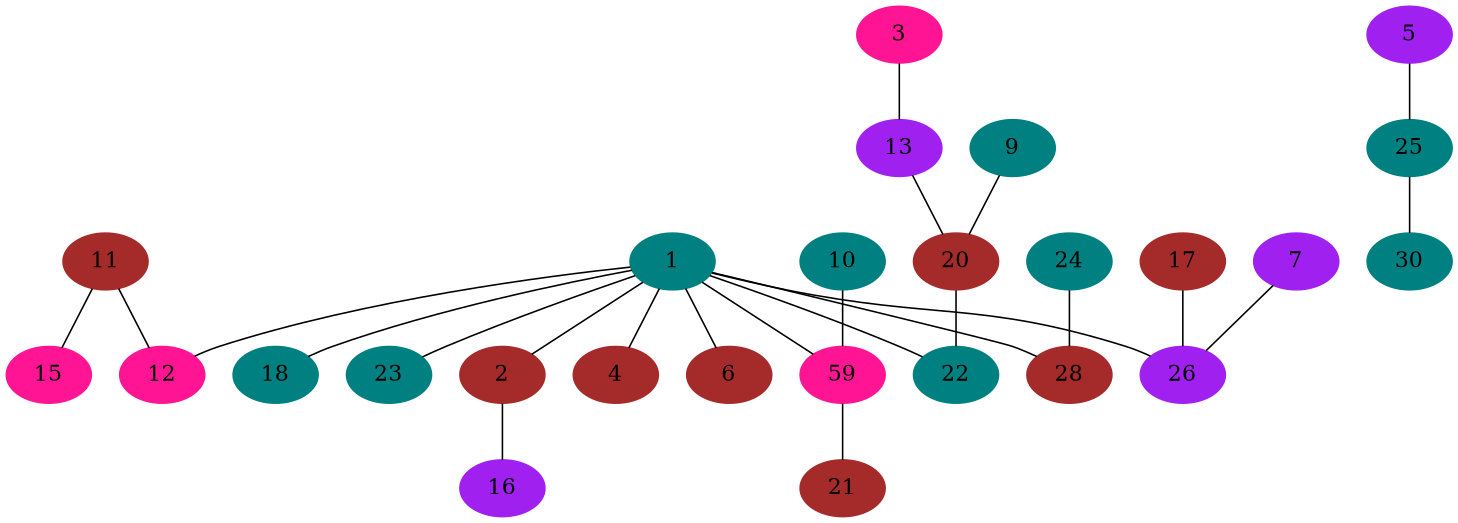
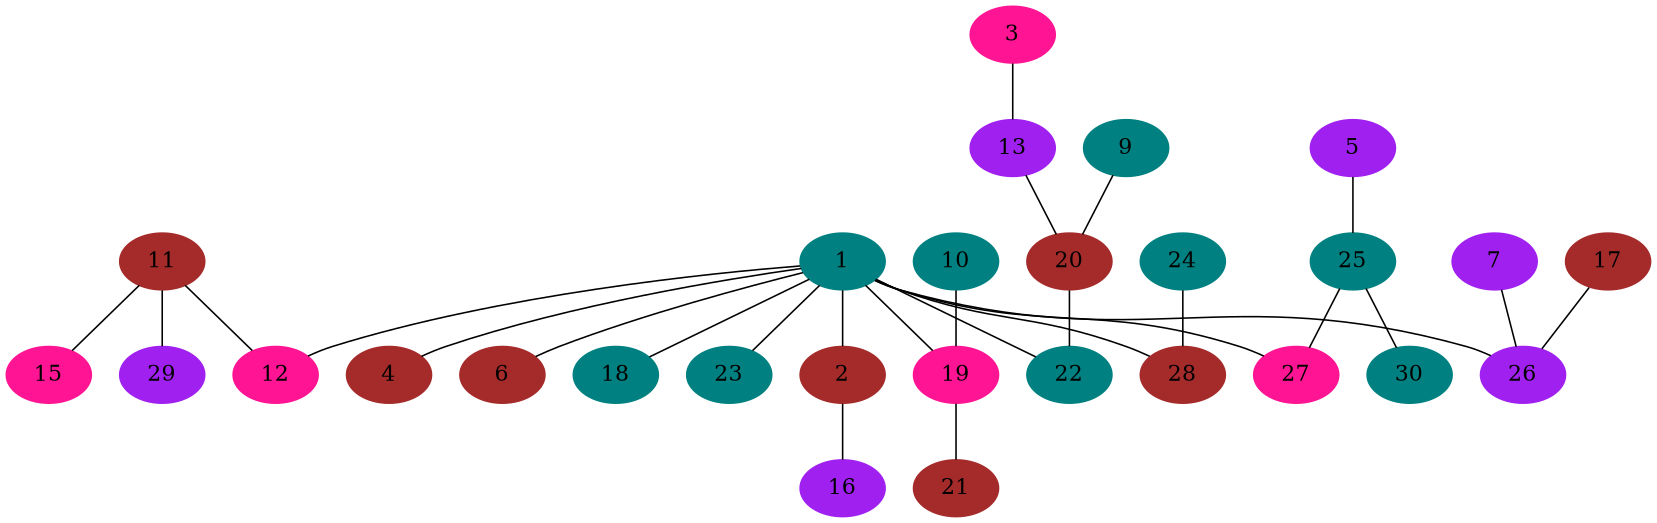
none -> (162, 375)
(843, 375) -> (956, 375)
none -> (1296, 375)
